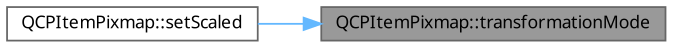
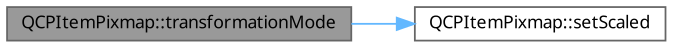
(281, 24) -> (374, 24)
